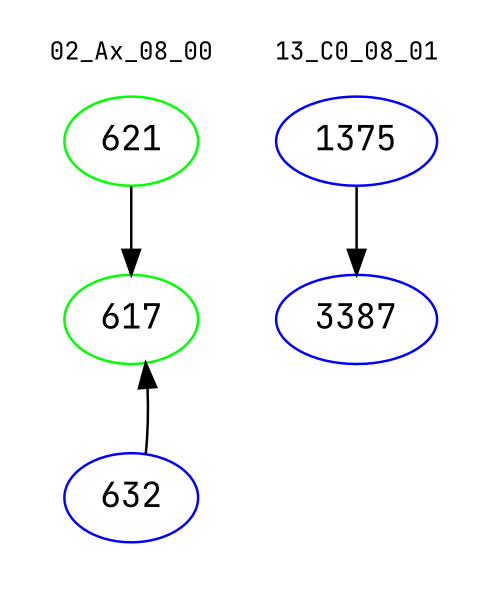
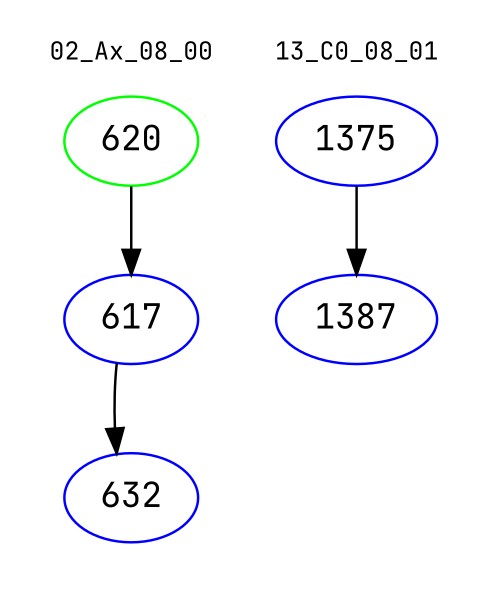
(131, 141) -> (131, 141)
(131, 319) -> (131, 319)
(357, 319) -> (357, 319)
(148, 421) -> (115, 396)
